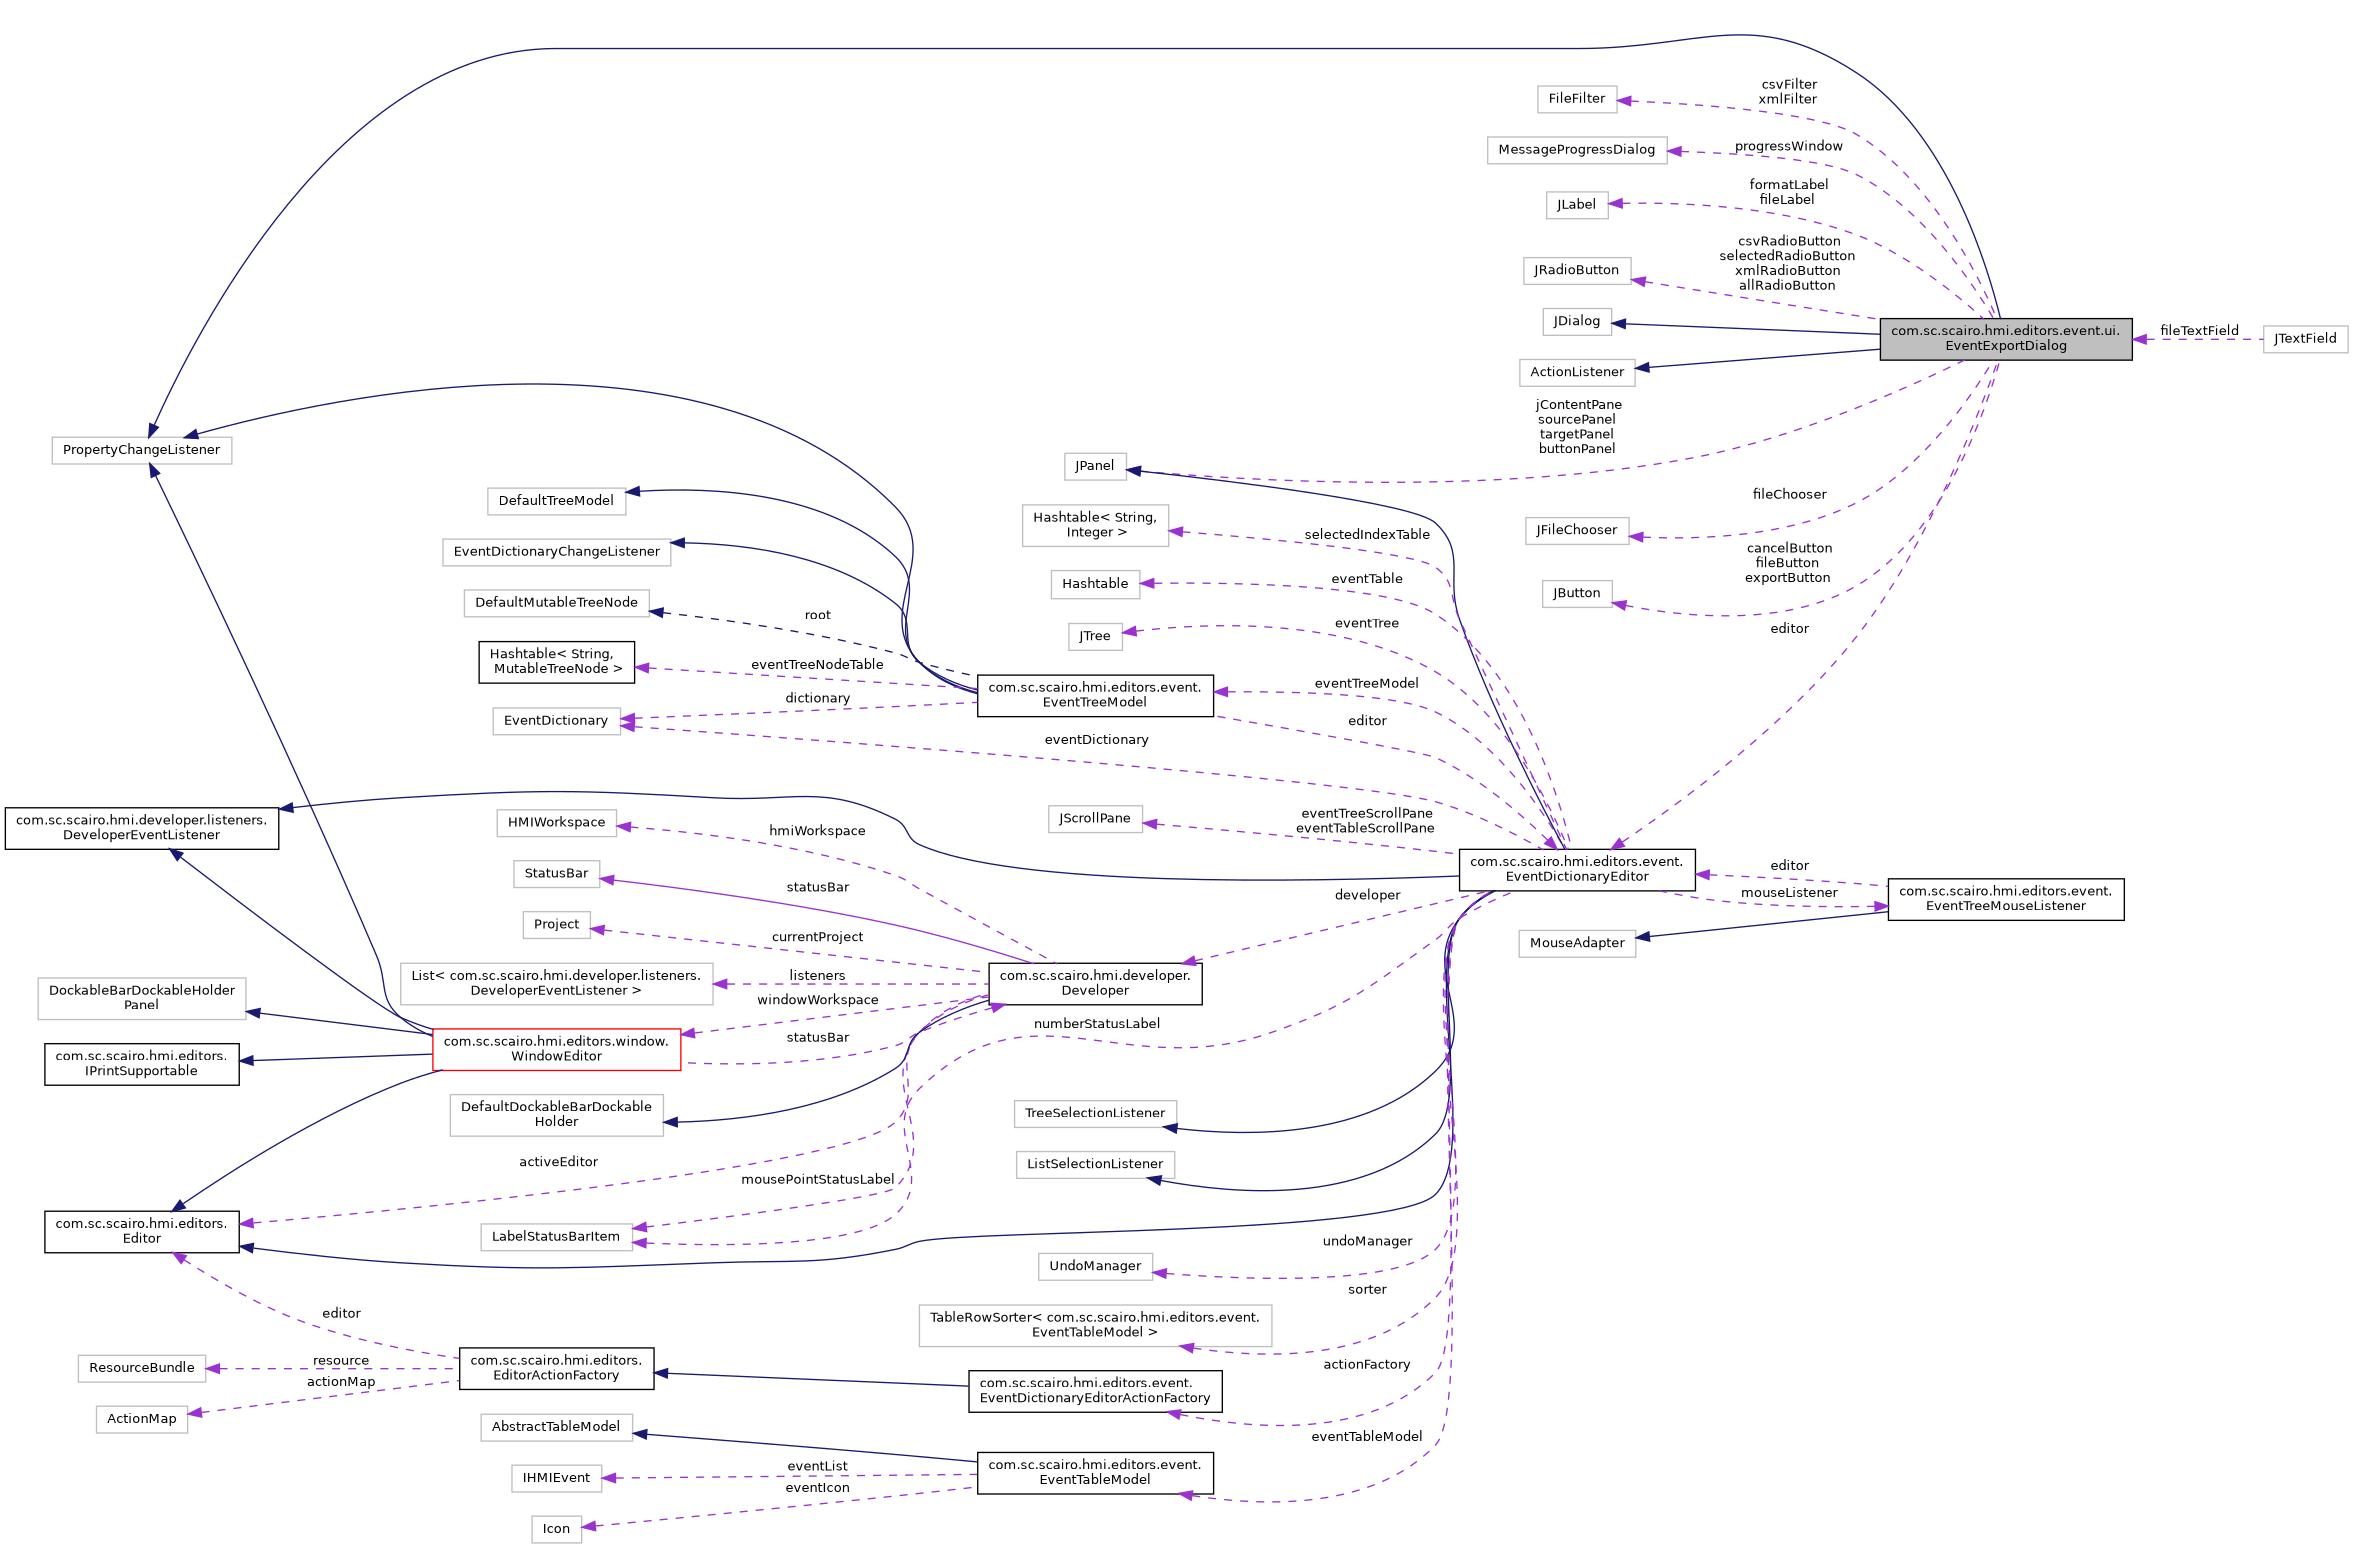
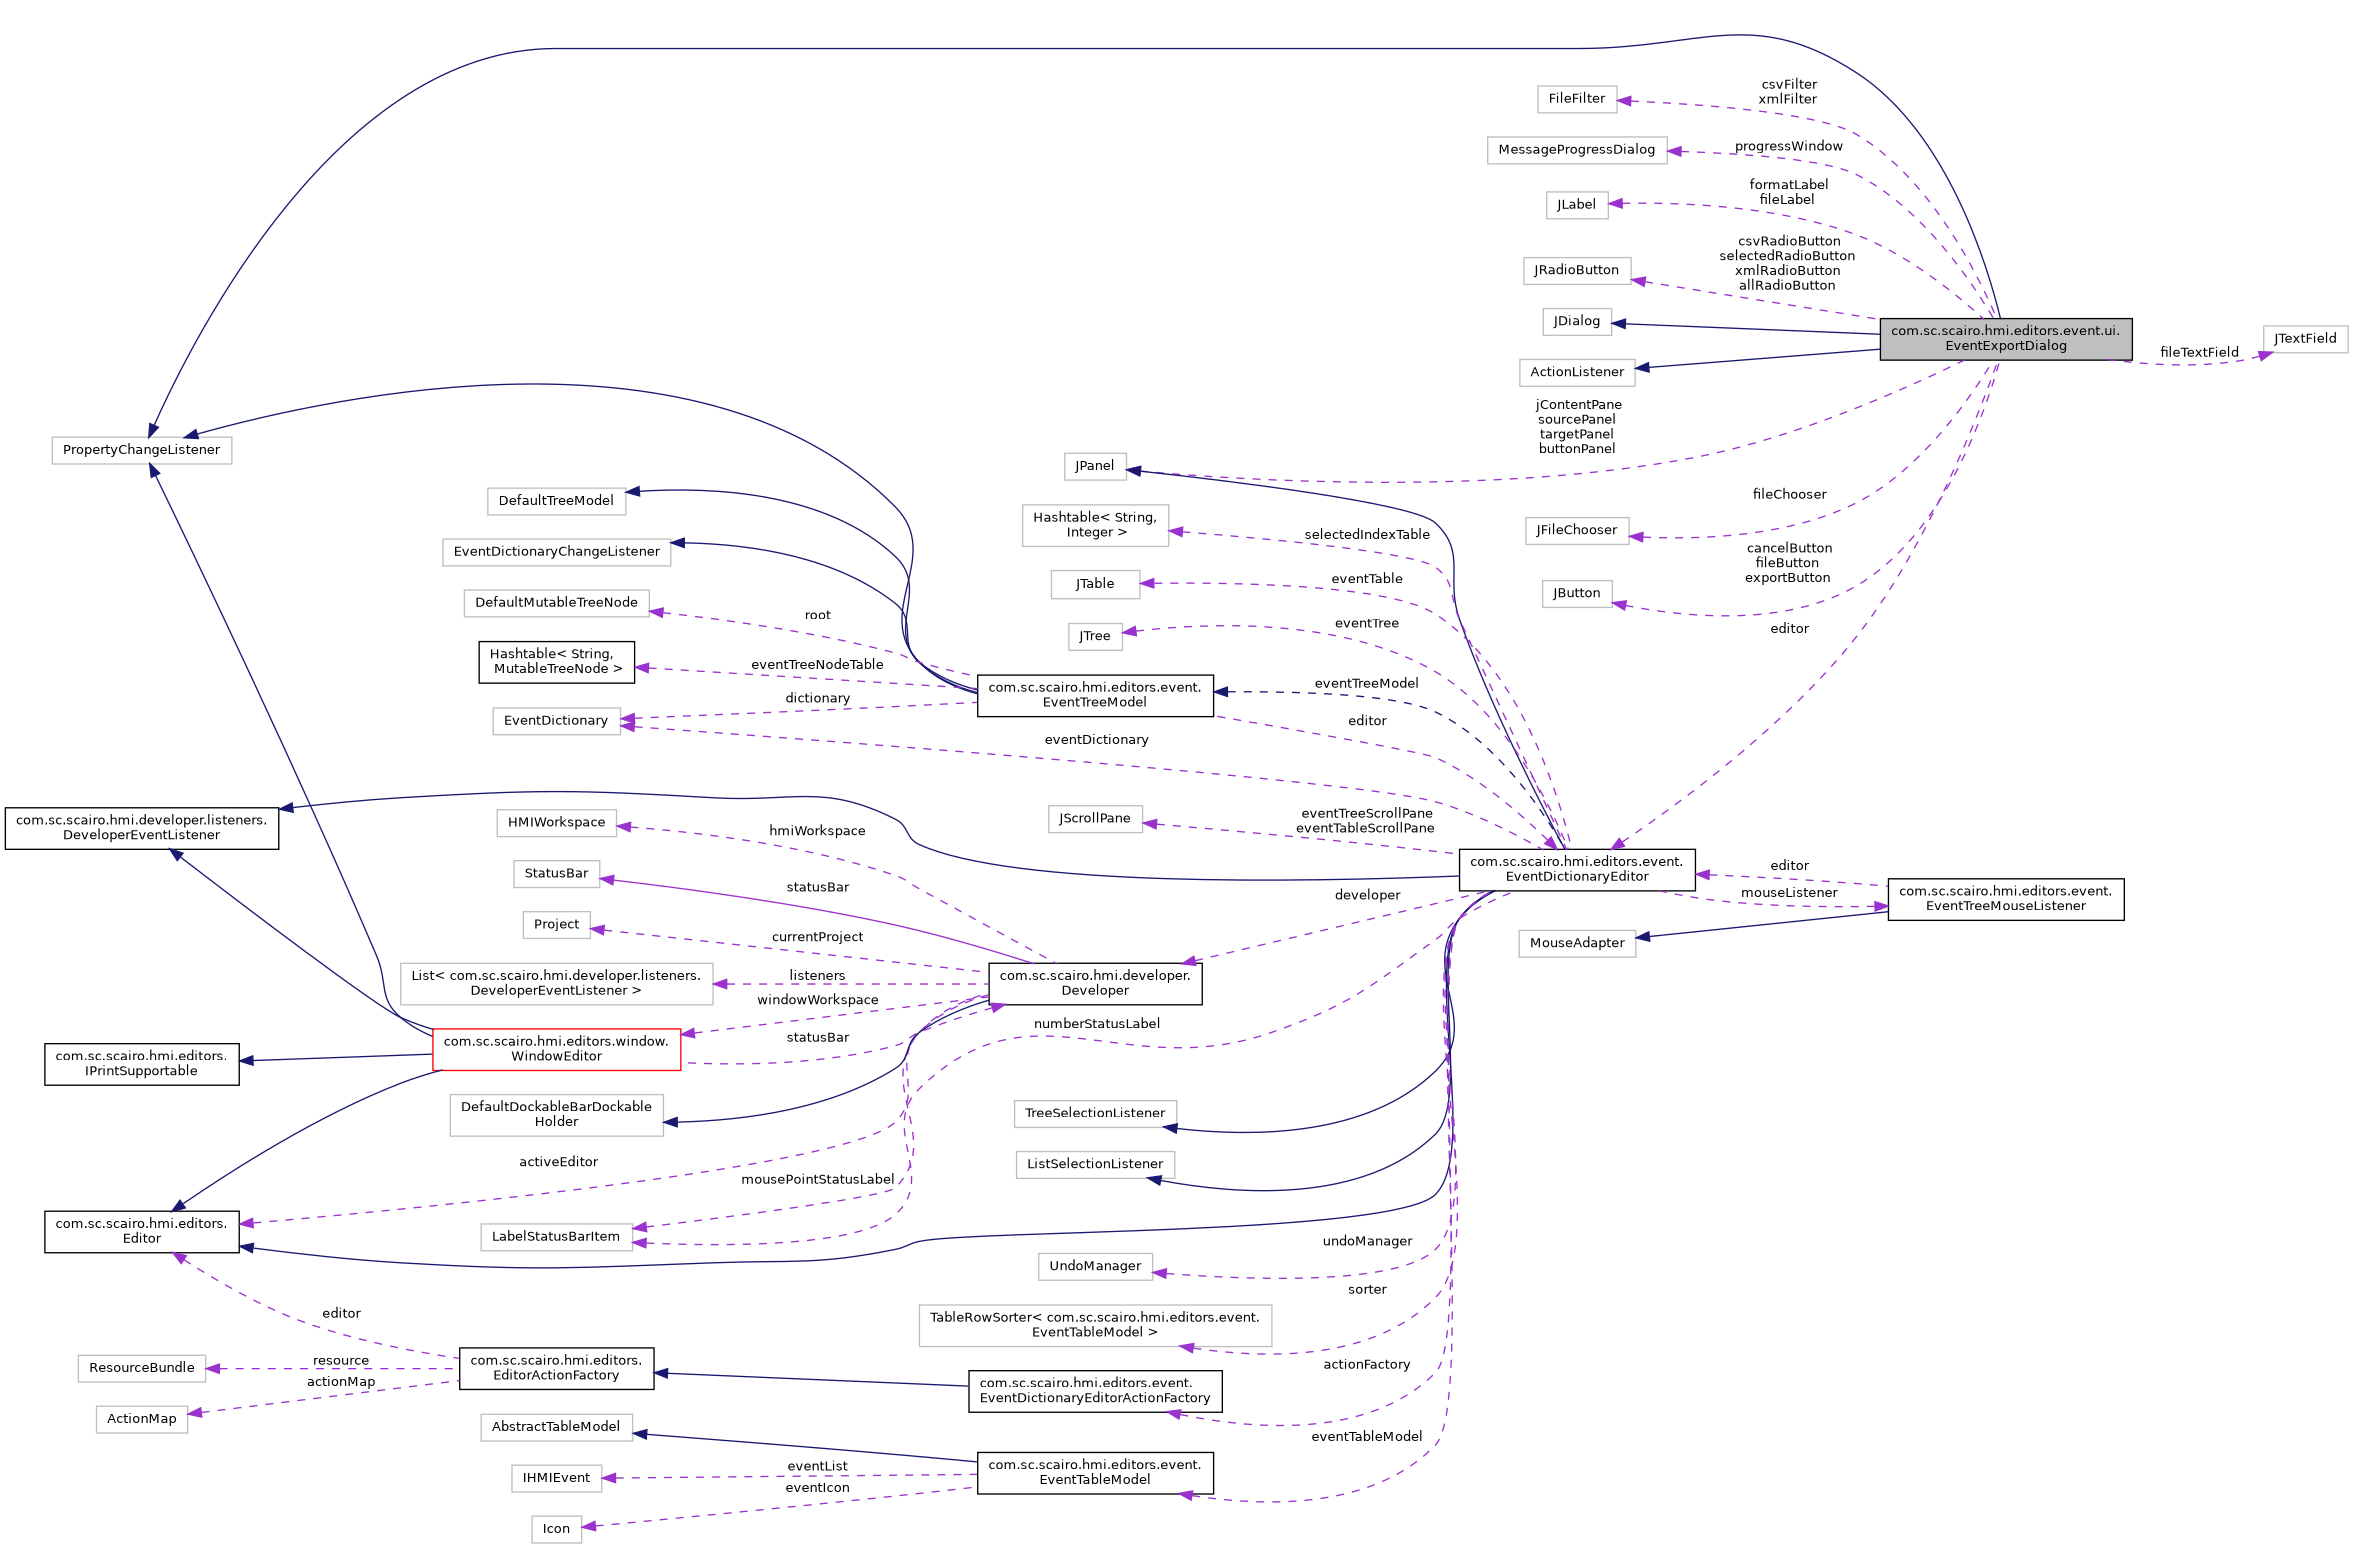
(2205, 339) -> (2184, 365)
(1096, 585) -> (1096, 585)
(822, 636) -> (822, 636)
(1427, 709) -> (1427, 709)
(142, 999) -> none
